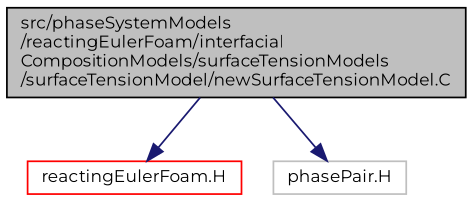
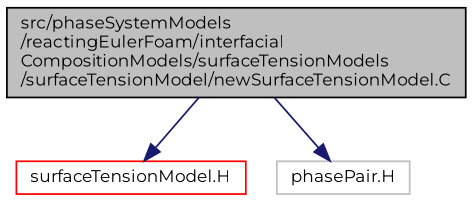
(135, 178) -> (131, 178)
